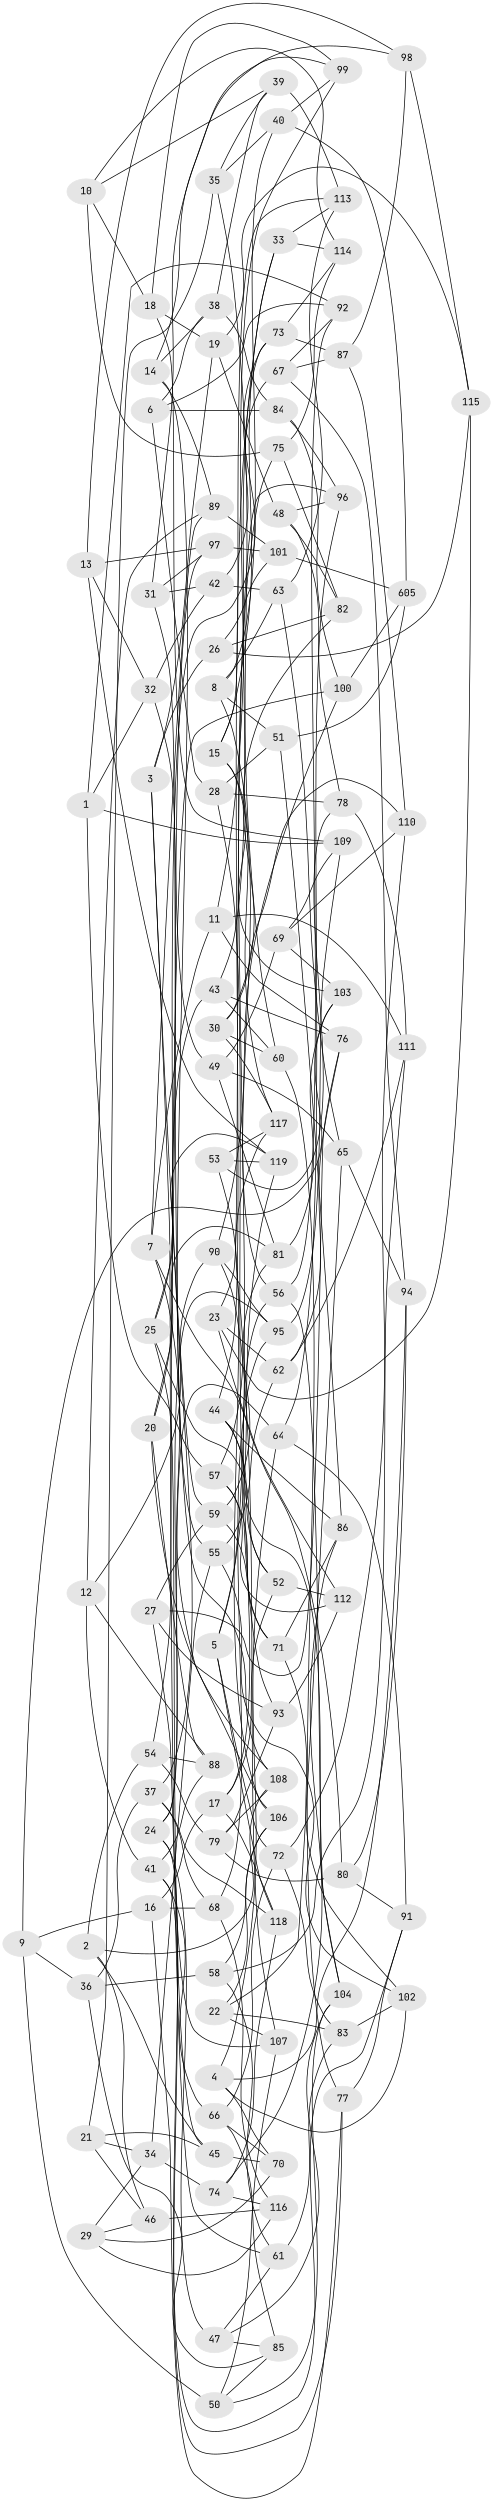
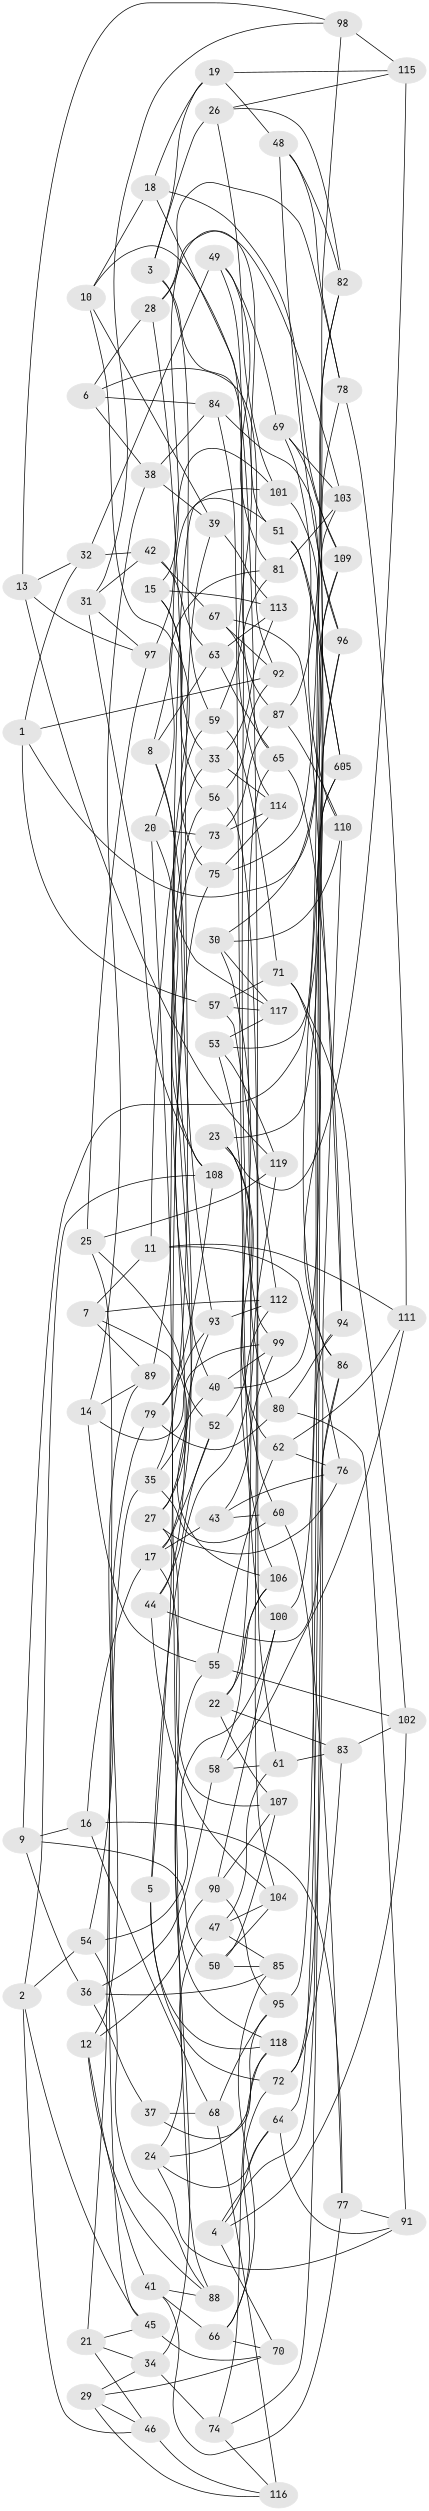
(192, 1589) -> (182, 1538)
